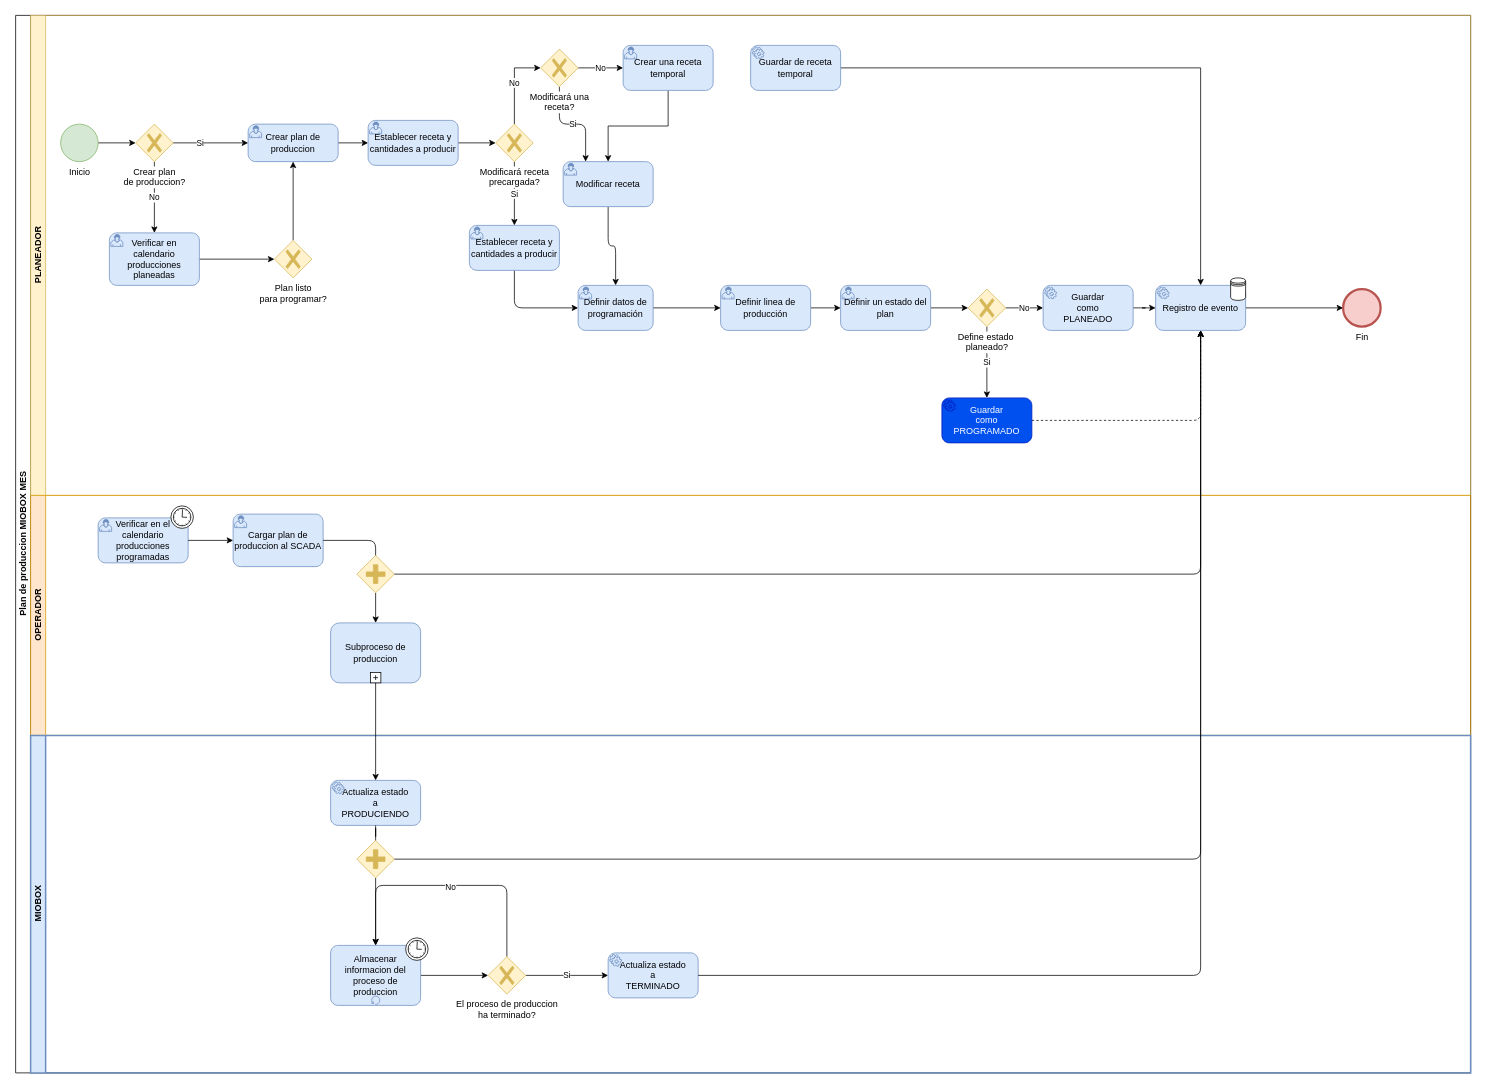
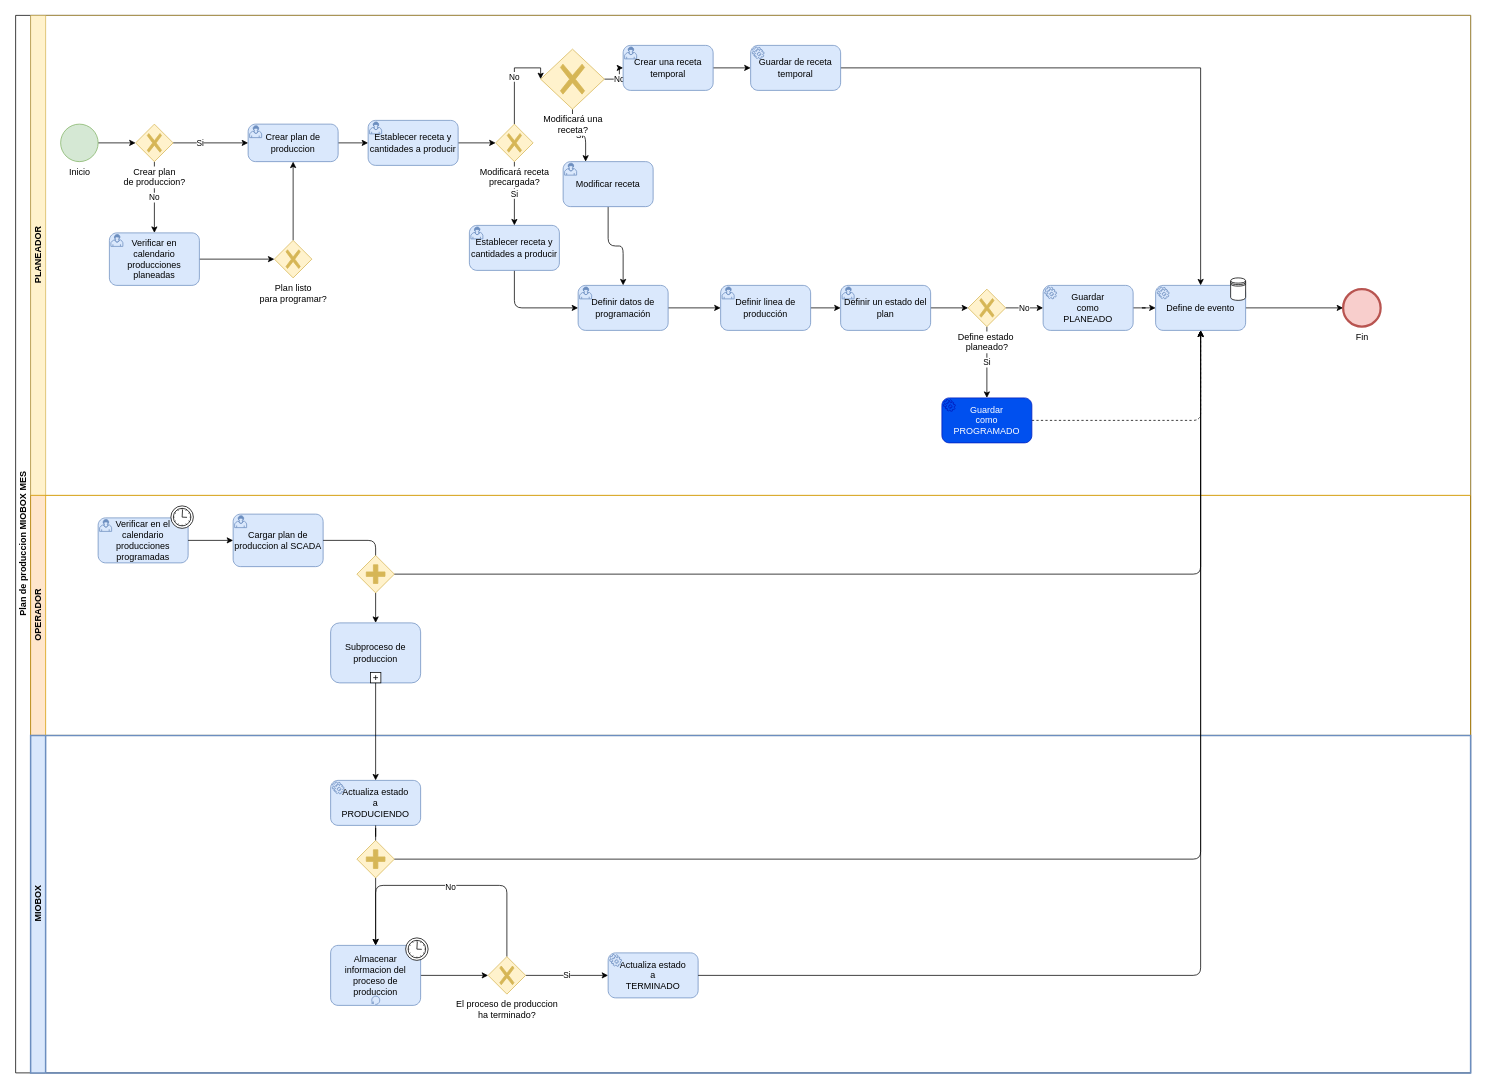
(559, 68) -> (572, 79)
(668, 126) -> (744, 68)
(615, 308) -> (623, 308)
(1200, 308) -> (1200, 308)
